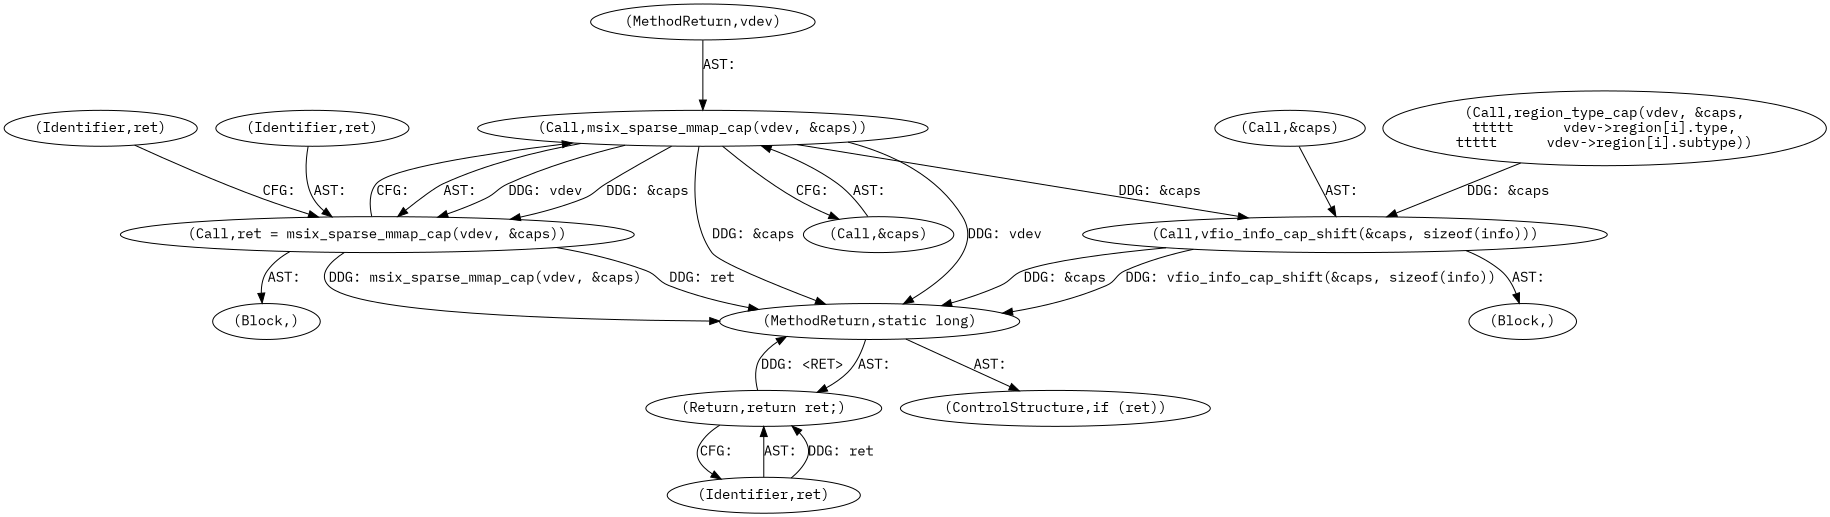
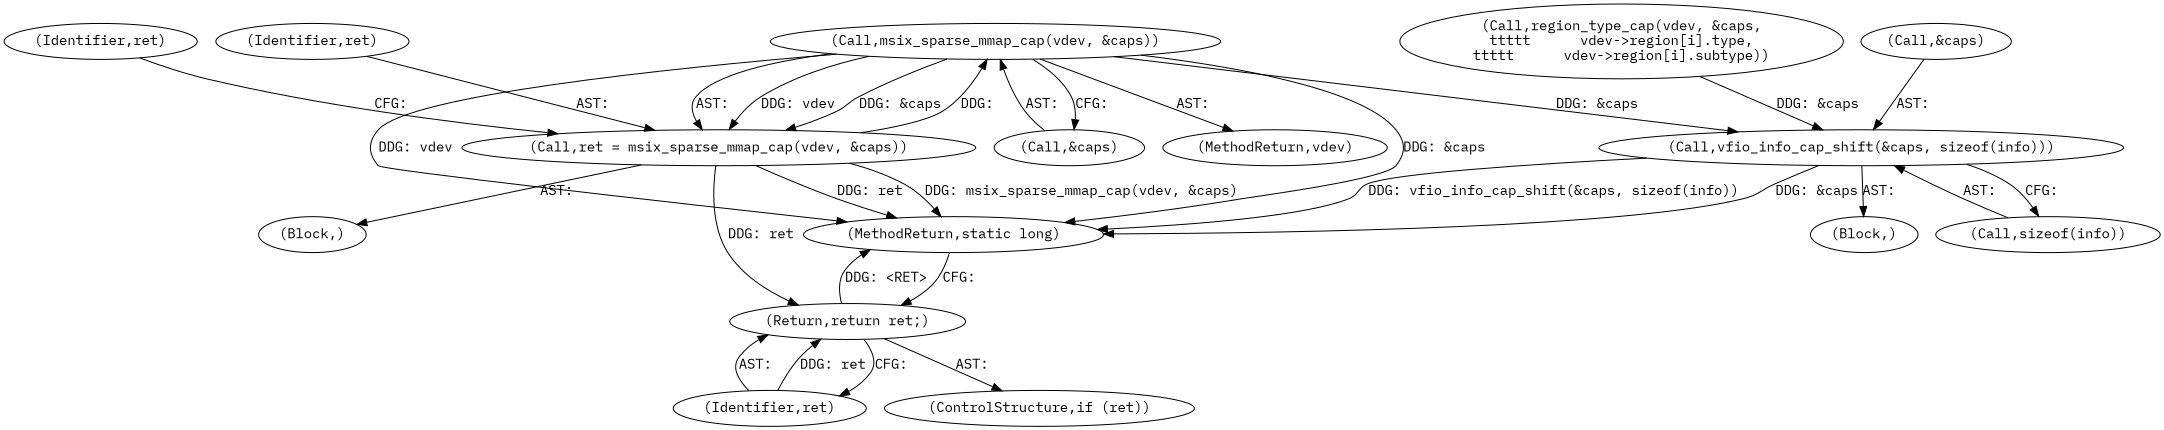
(703, 70) -> (1132, 93)
(397, 191) -> (981, 104)
none -> (2048, 235)
none -> (725, 248)
(958, 363) -> (938, 363)
(879, 365) -> (963, 278)
